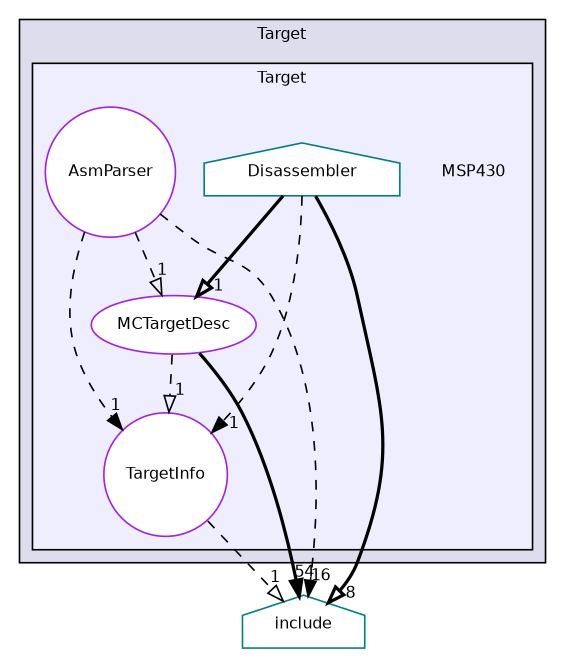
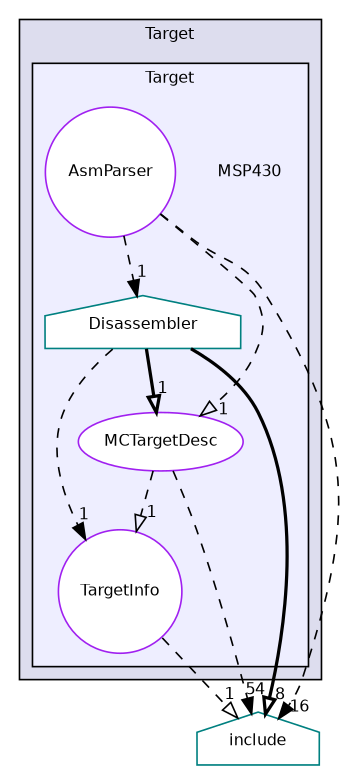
(71, 329) -> (129, 258)
(263, 460) -> (214, 583)
